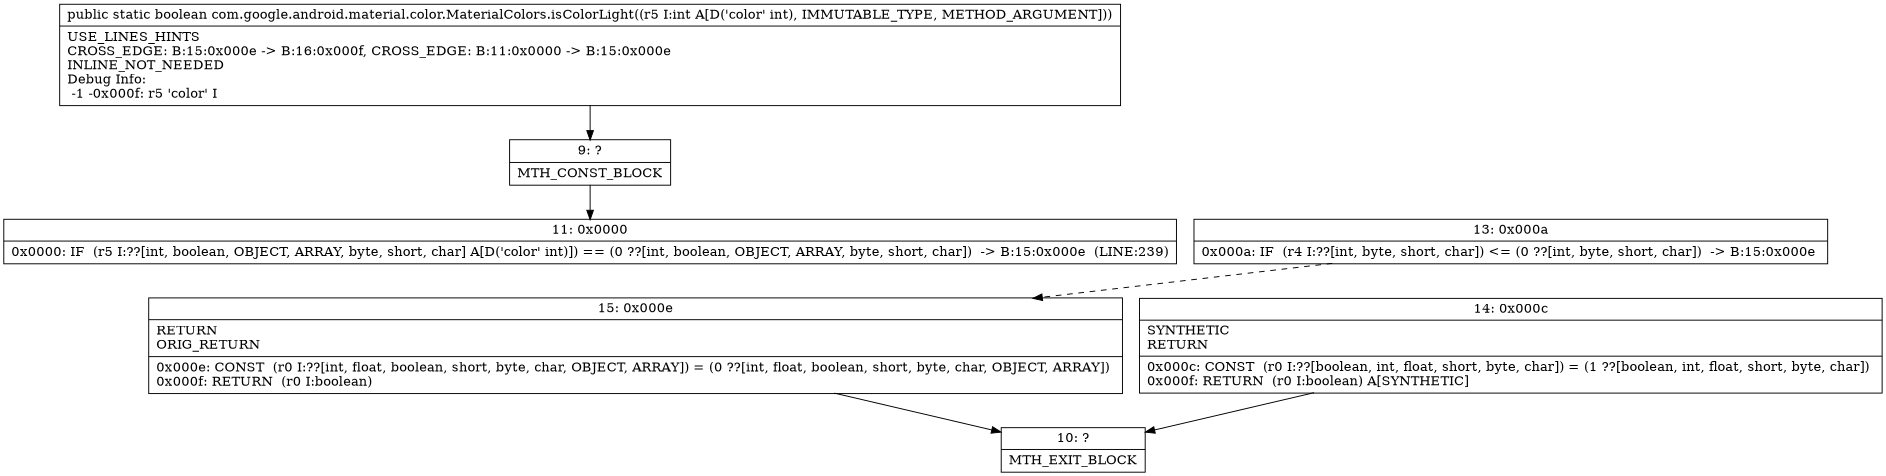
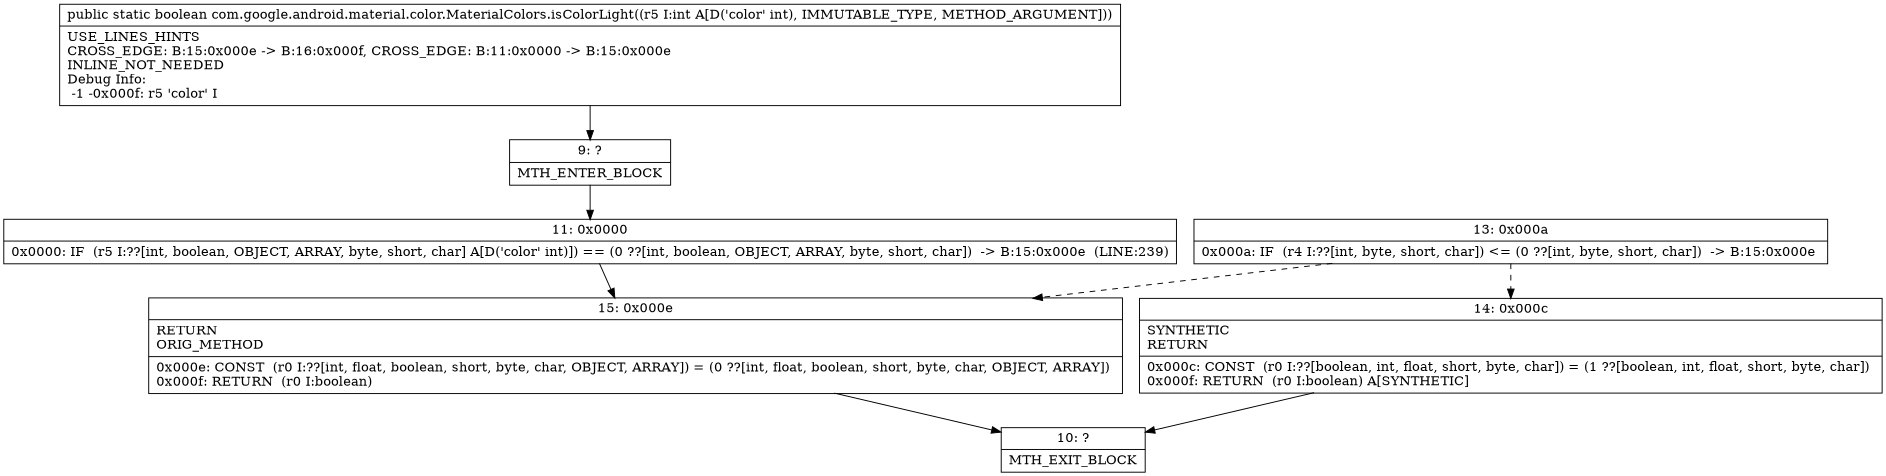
(590, 173) -> (590, 173)
none -> (605, 276)
none -> (1511, 276)
(208, 345) -> (210, 345)
